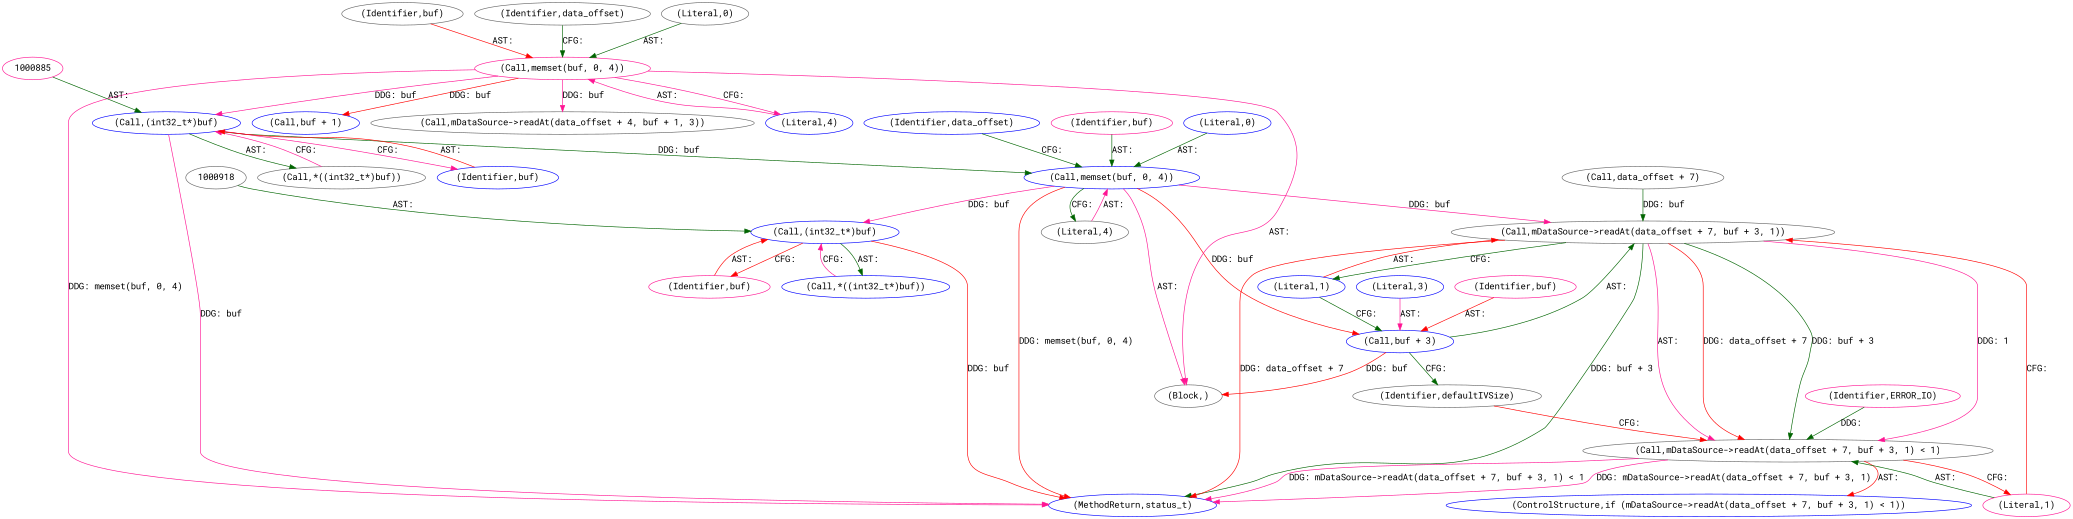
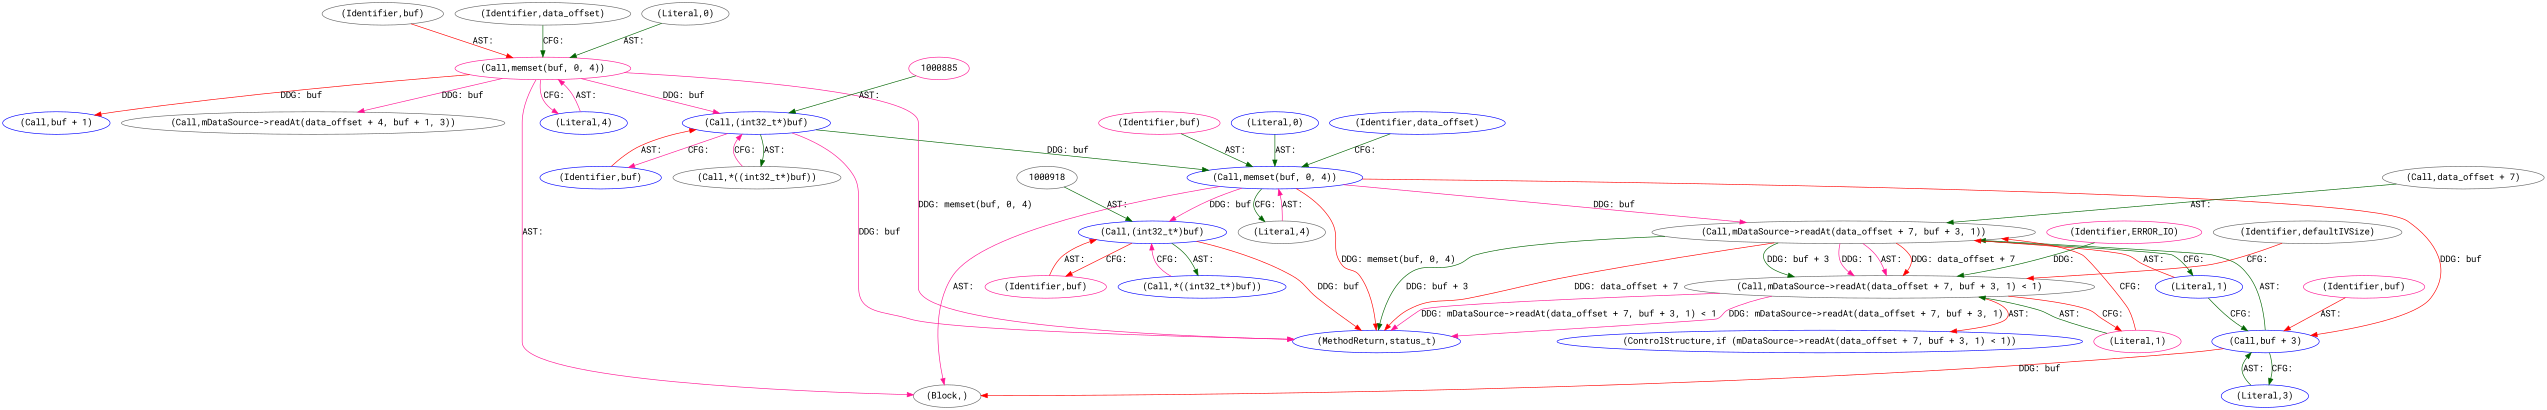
(1664, 205) -> (2203, 205)
(1400, 311) -> (2242, 372)
(1421, 366) -> (2272, 366)
